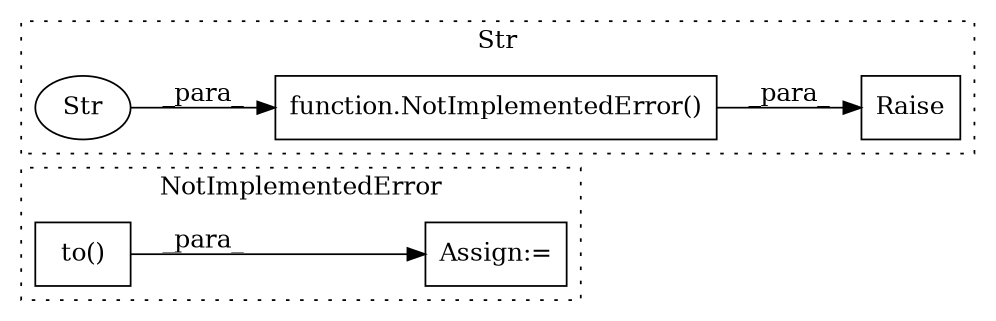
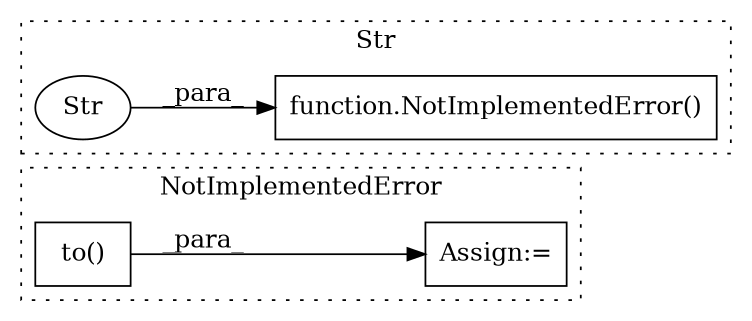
(911, 108) -> none
